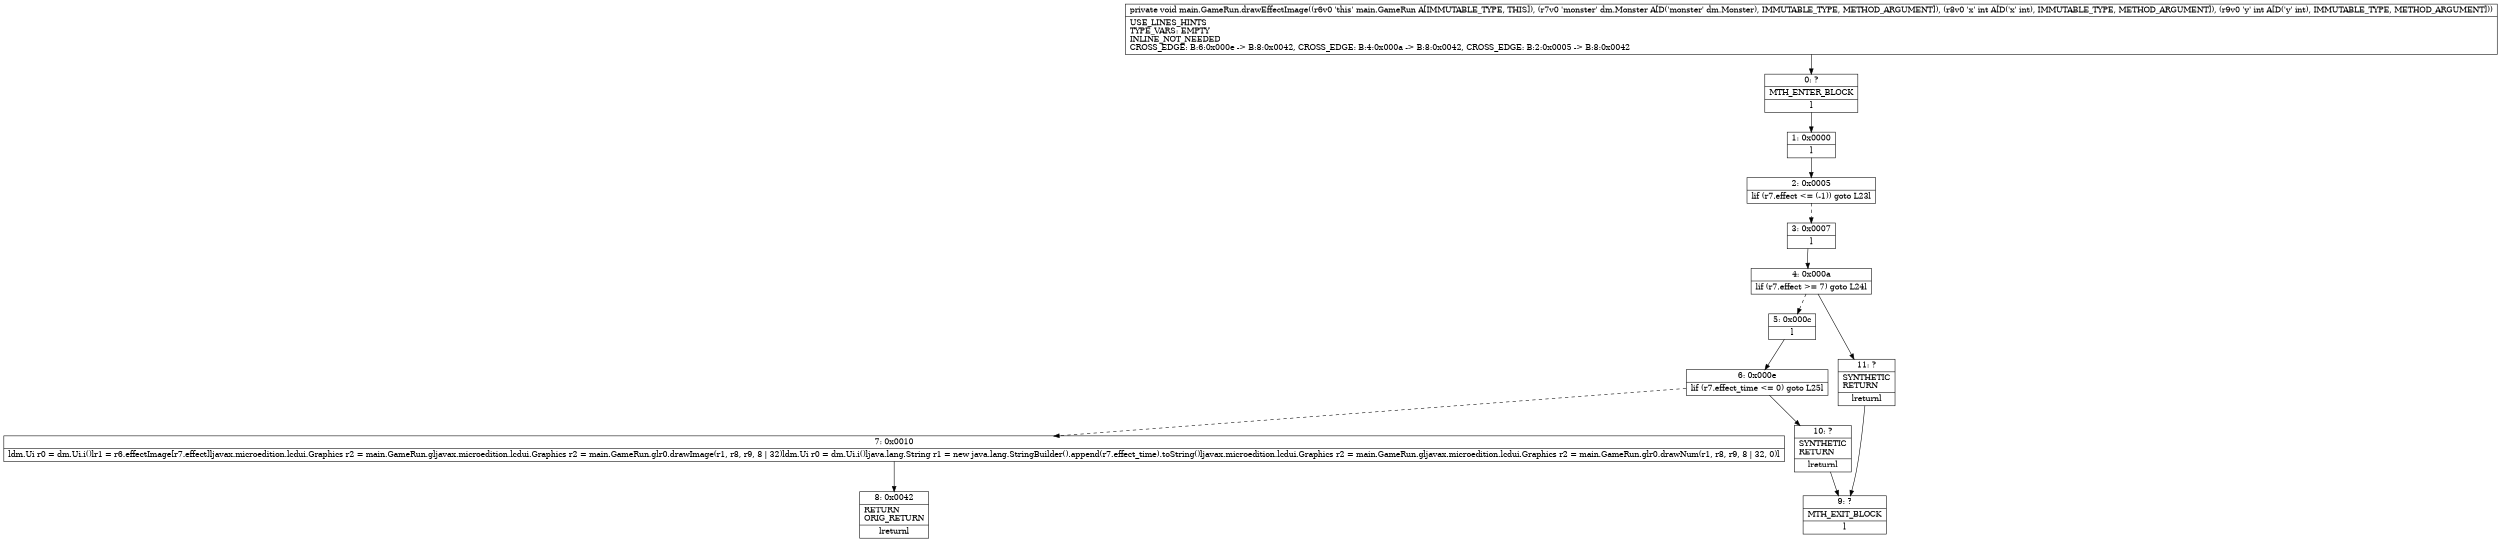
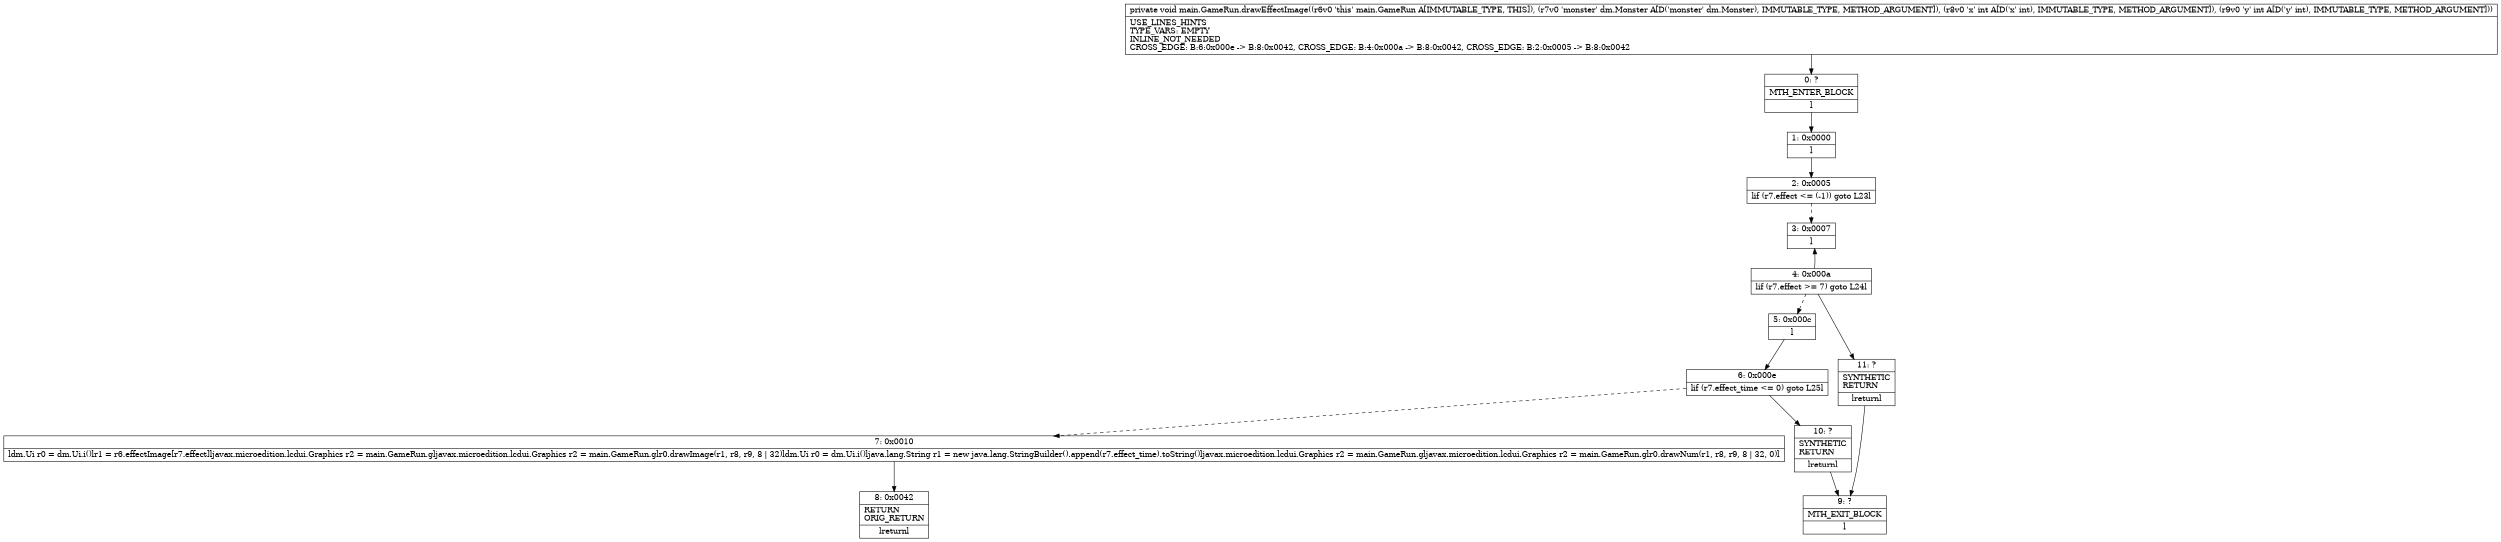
(1808, 256) -> (1815, 261)
